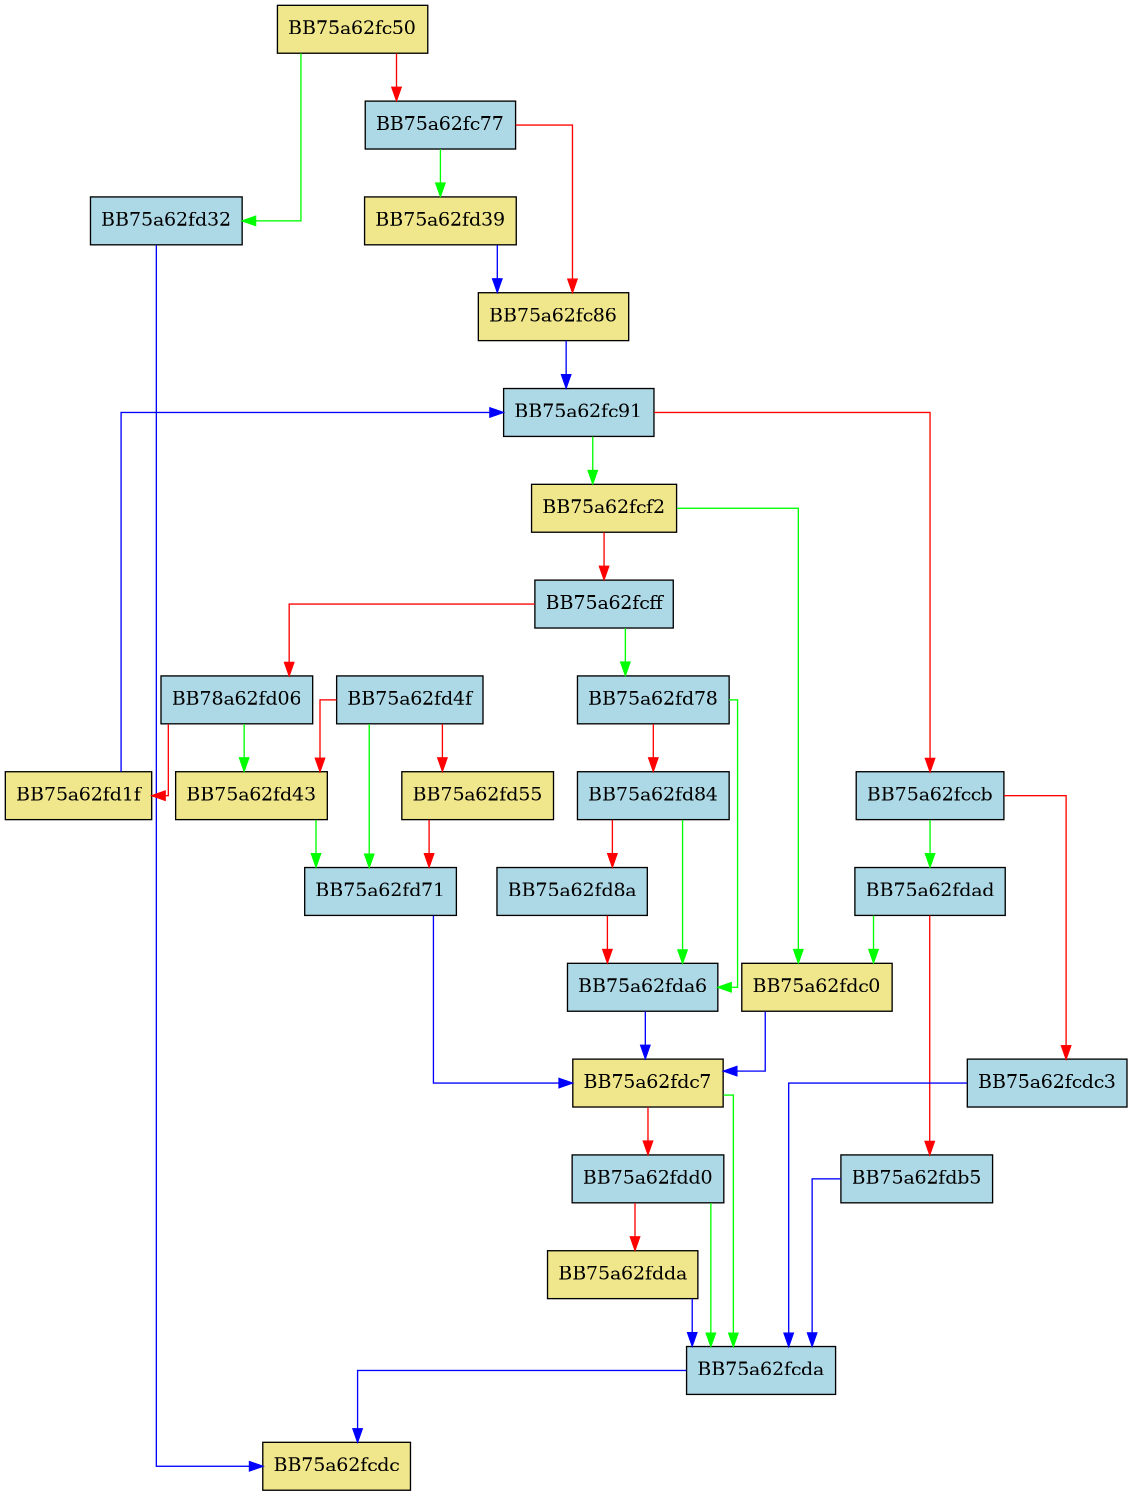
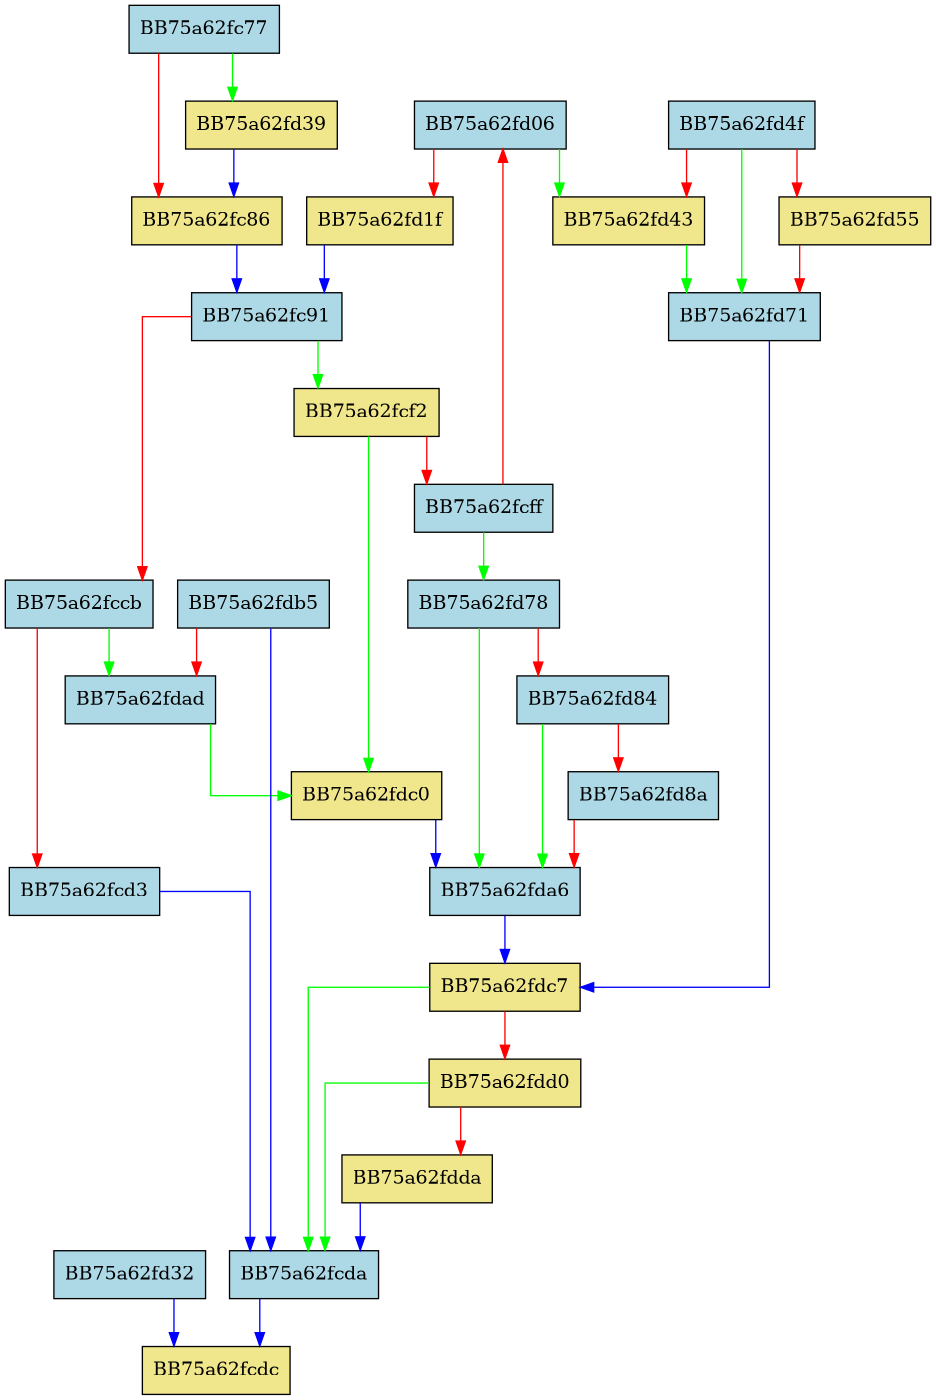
(353, 29) -> none
(237, 700) -> (490, 125)
(930, 1028) -> (197, 645)
(765, 1055) -> (436, 837)
(1047, 1083) -> (84, 891)
(648, 1179) -> (505, 1083)
